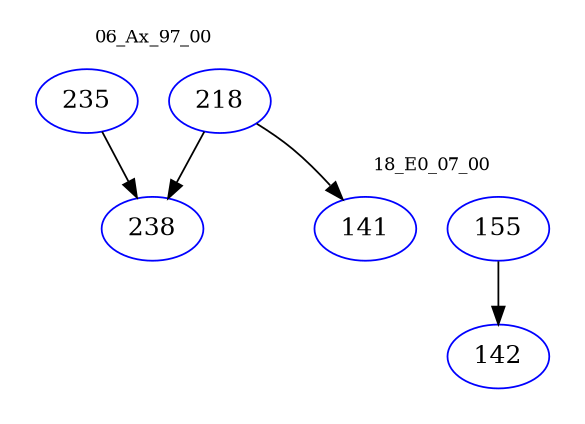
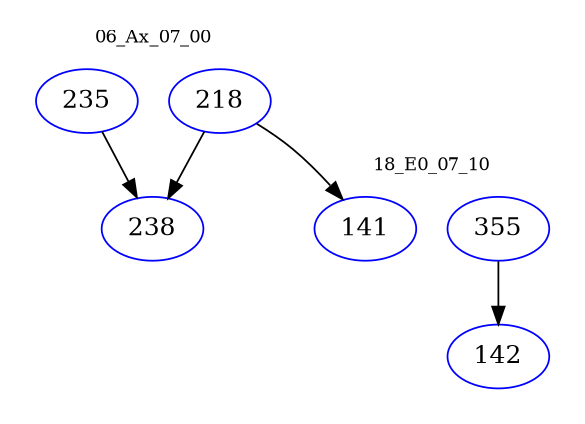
(153, 38) -> (153, 38)
(432, 166) -> (432, 166)
(498, 229) -> (498, 229)
